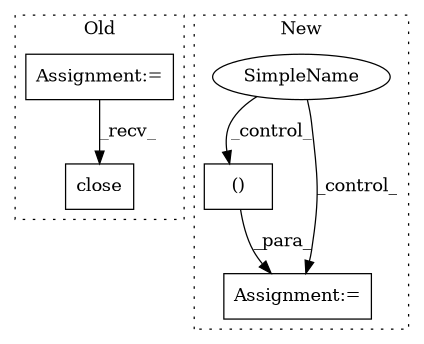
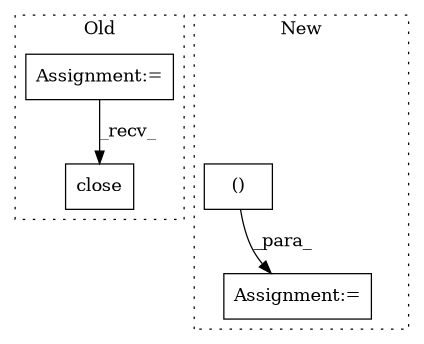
(301, 77) -> none
